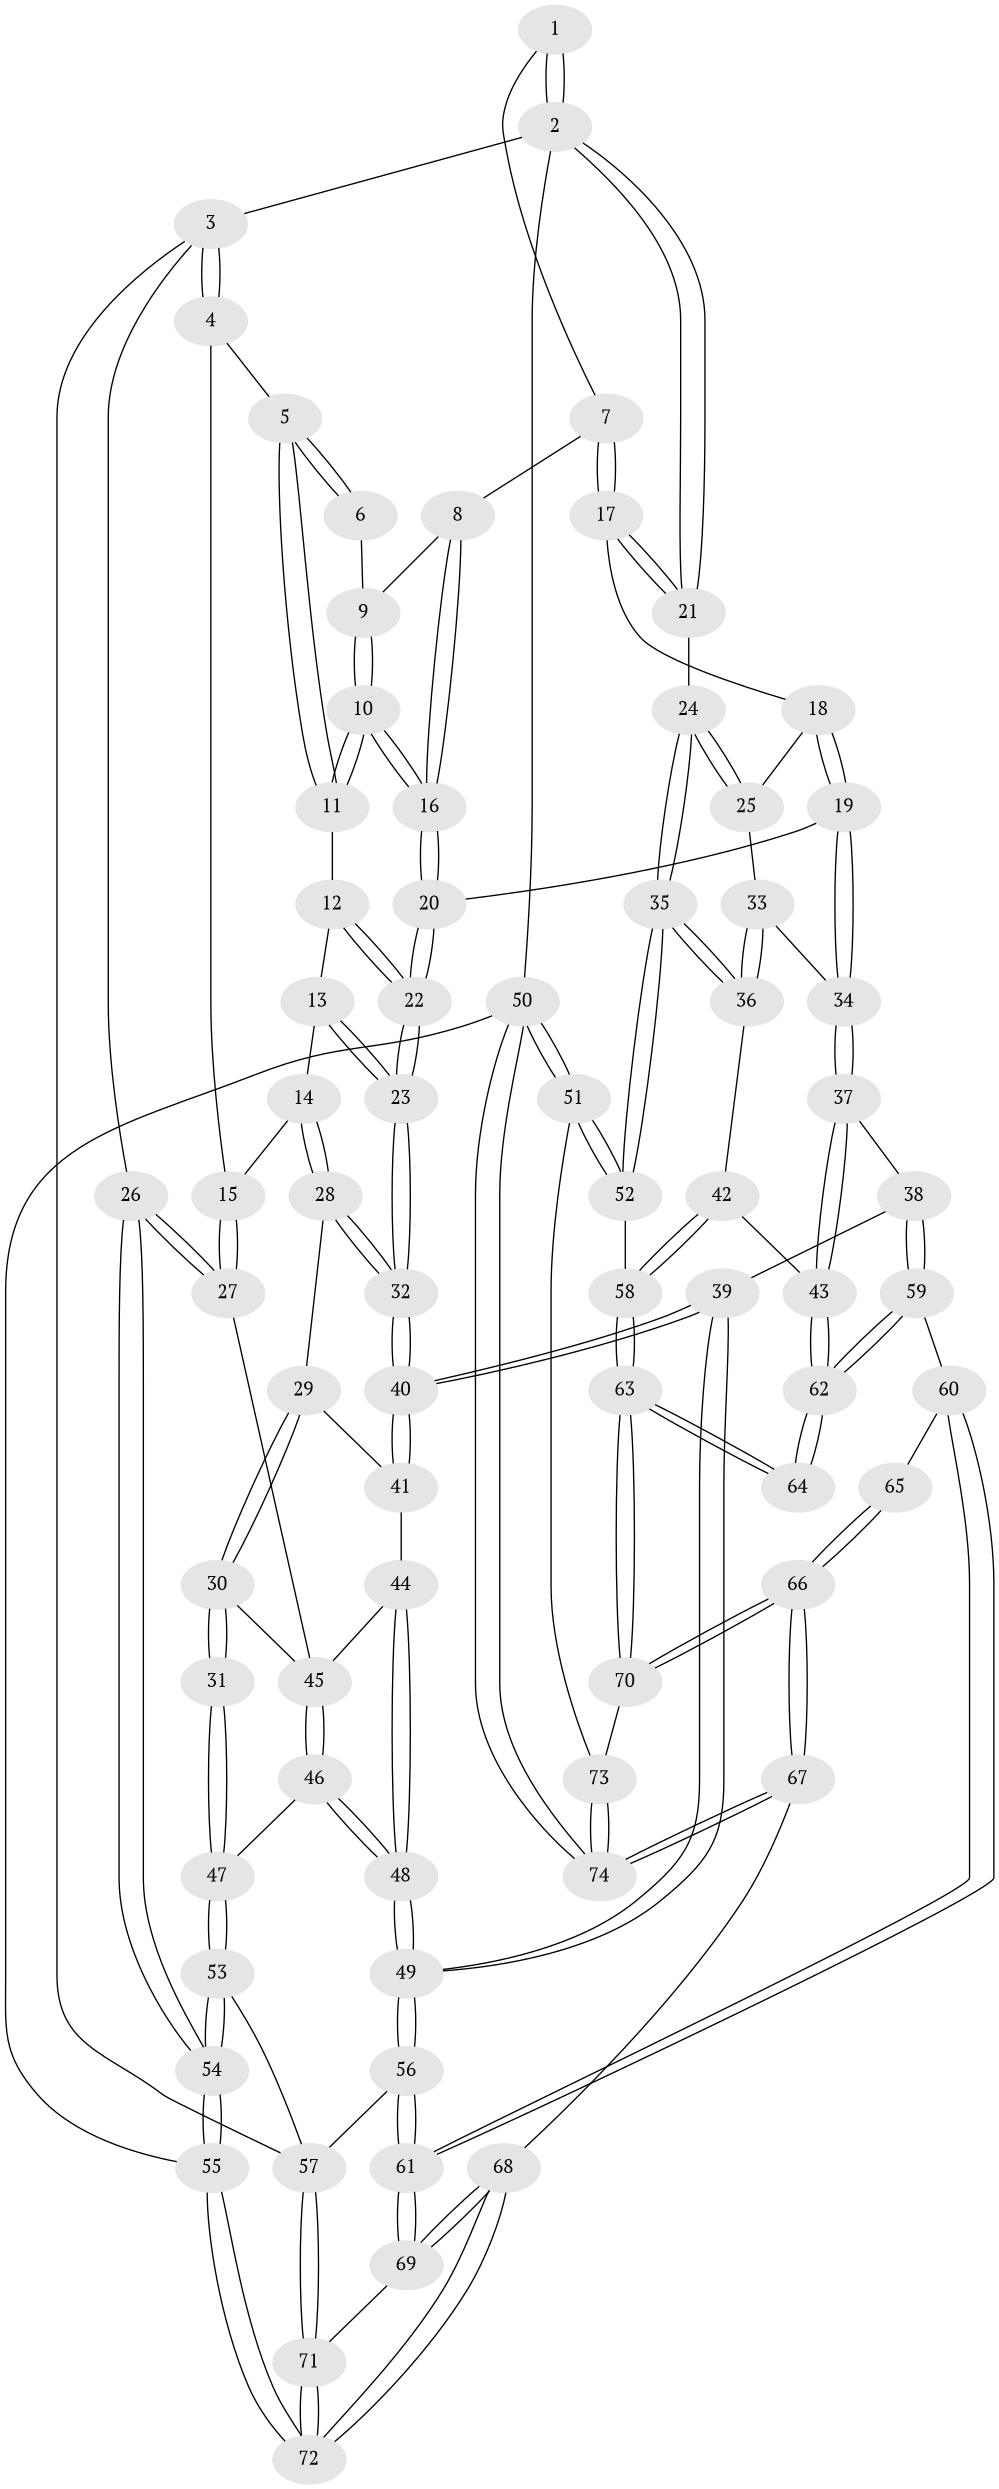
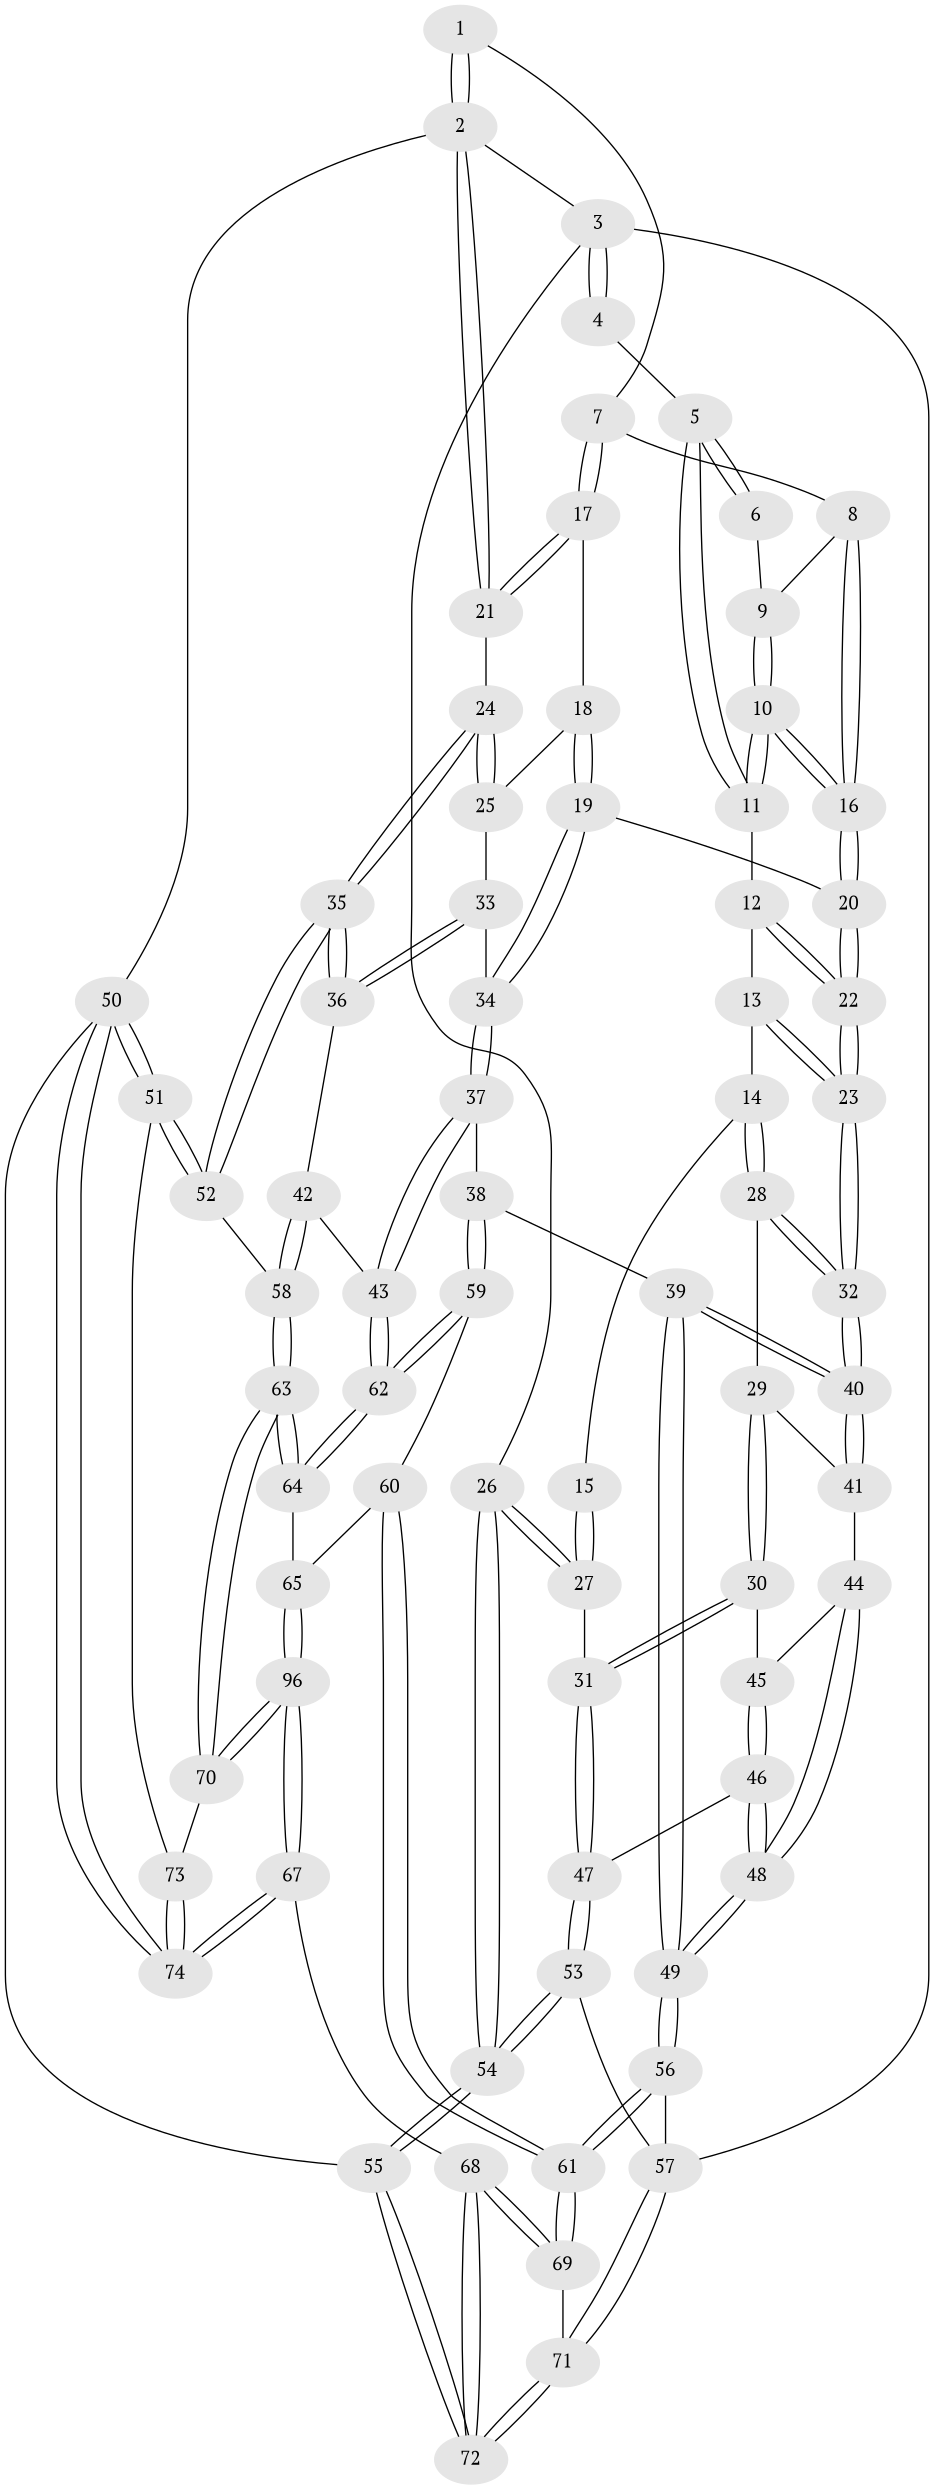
(211, 759) -> none
(275, 1505) -> (585, 1634)
none -> (293, 1536)
(798, 1585) -> (293, 1682)
